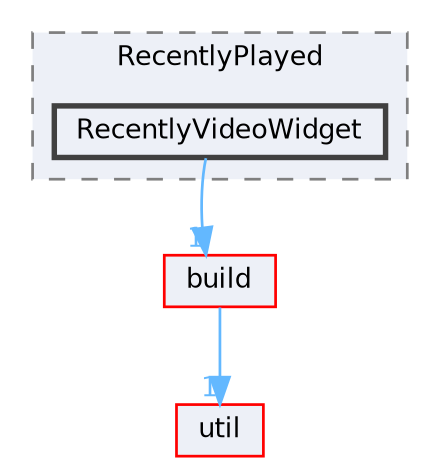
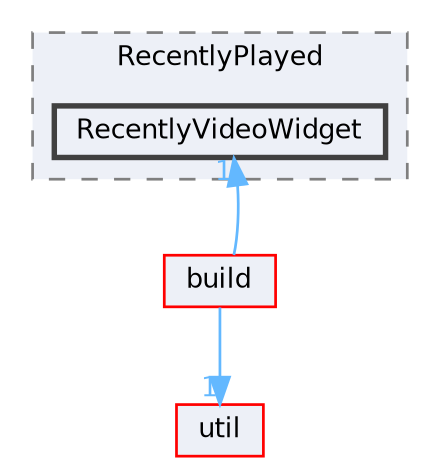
(202, 196) -> (238, 220)
